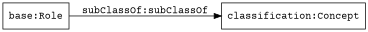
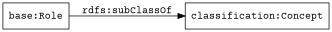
(145, 11) -> (127, 11)
